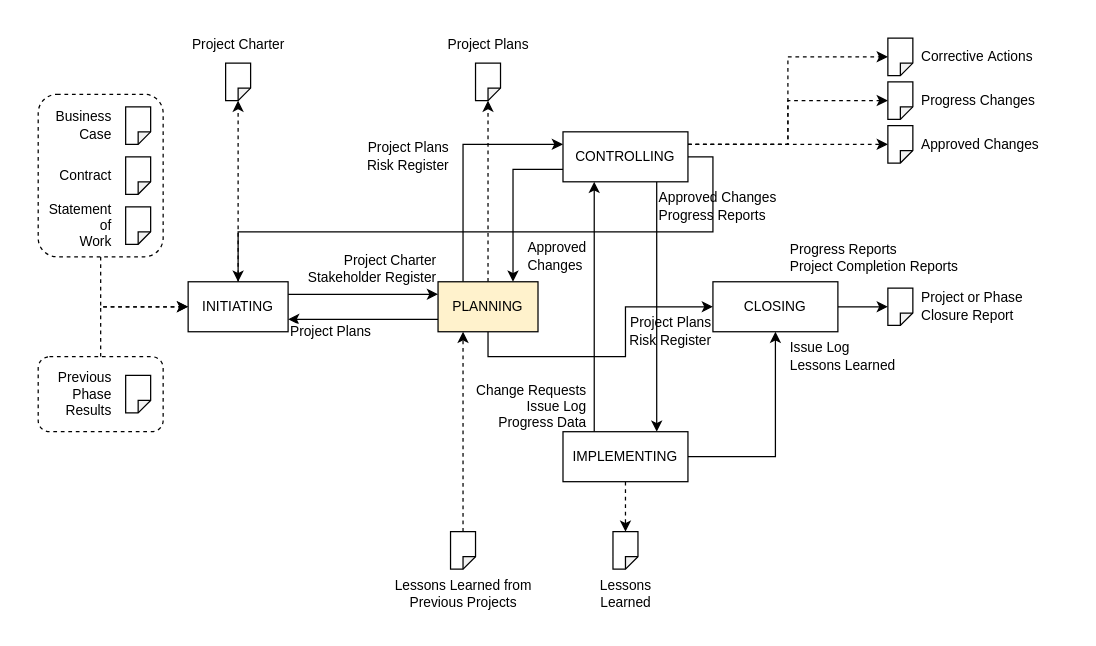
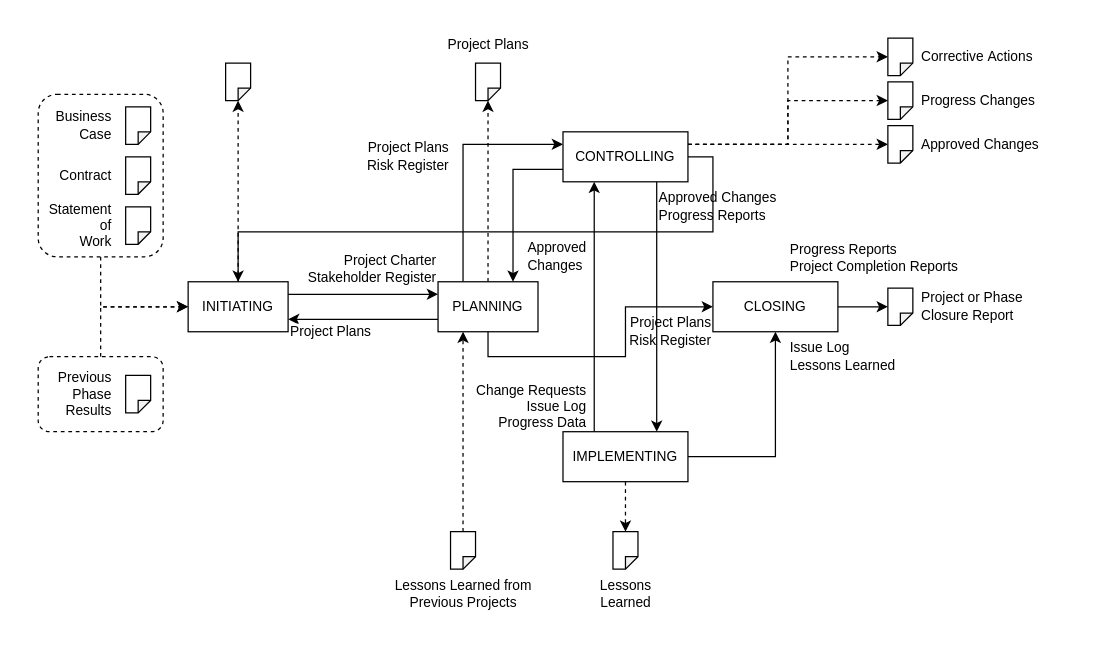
(238, 44) -> none
(488, 307) -> (488, 307)
